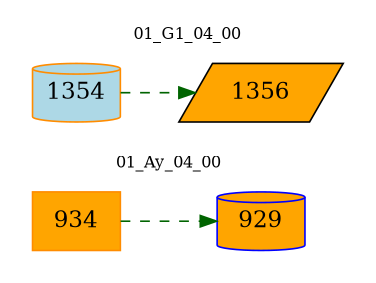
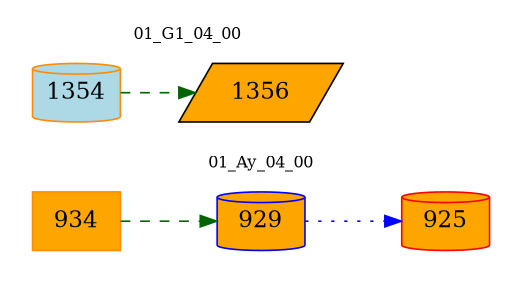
none -> (446, 221)
